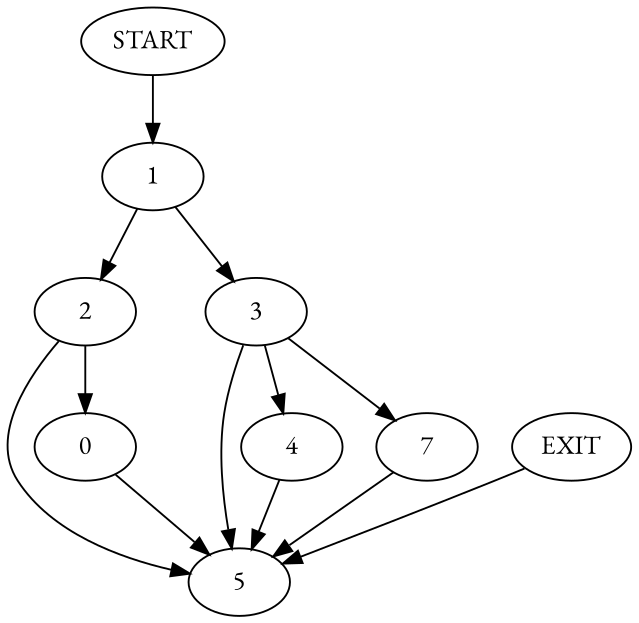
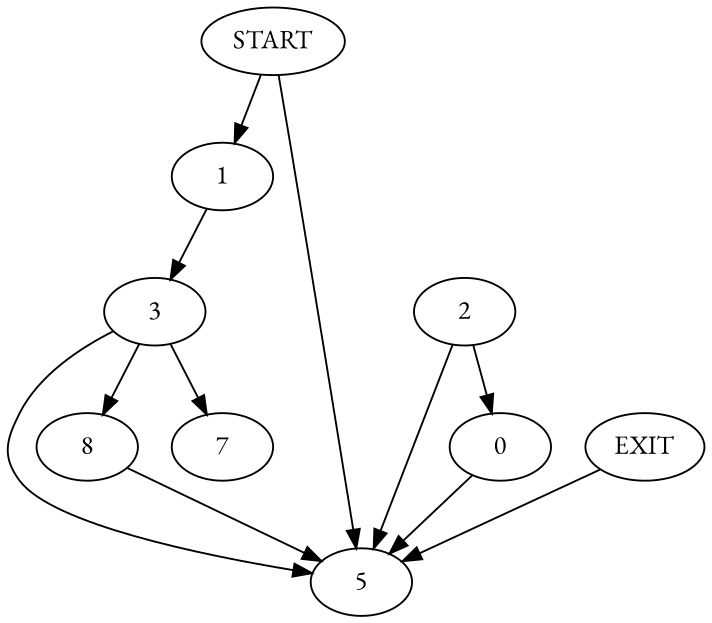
(123, 236) -> none
(292, 447) -> (87, 447)
(341, 509) -> (316, 302)
